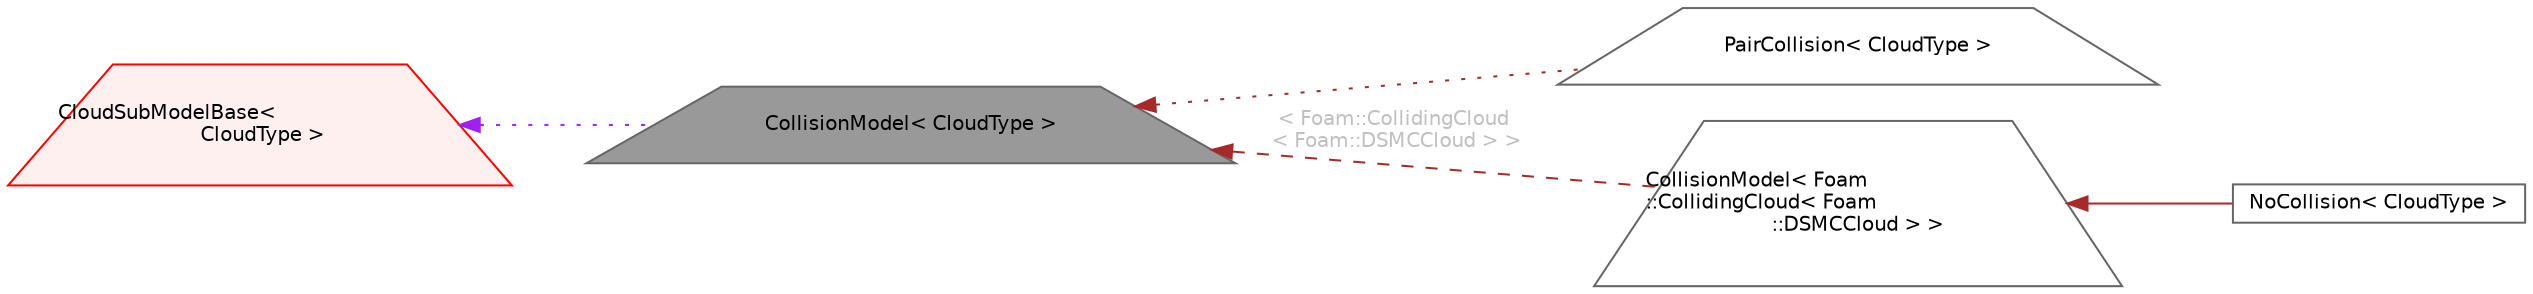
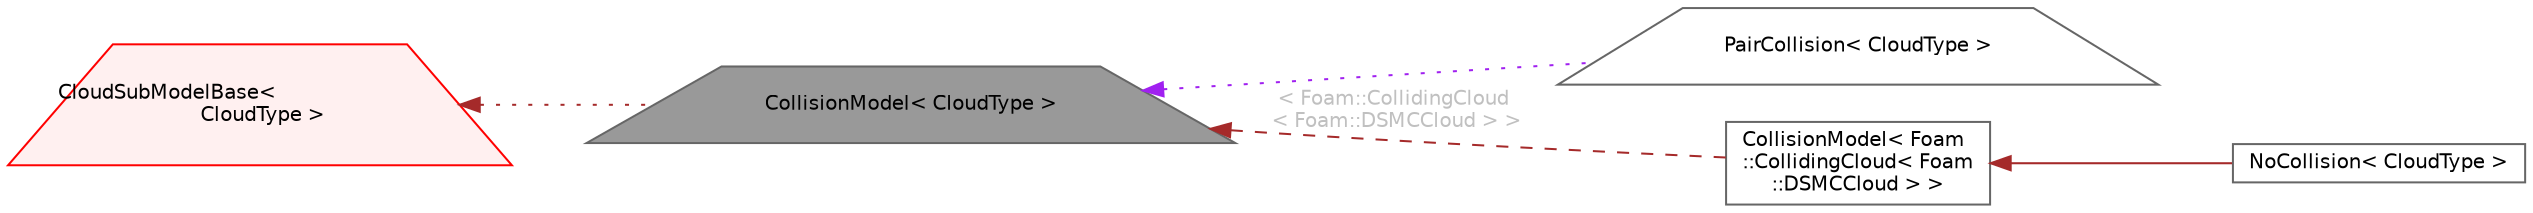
(1369, 87) -> (1378, 76)
(567, 125) -> (567, 105)
(1858, 204) -> (1858, 163)
